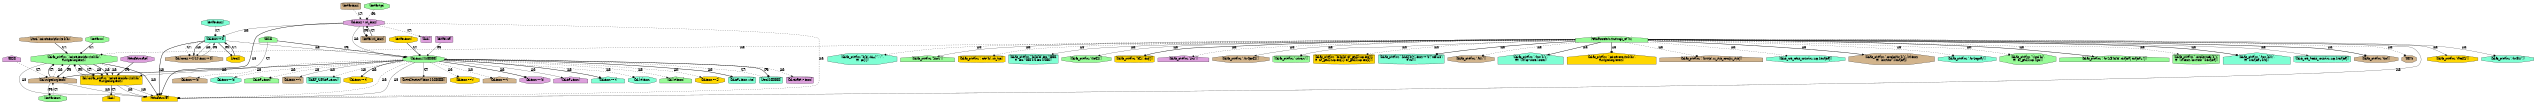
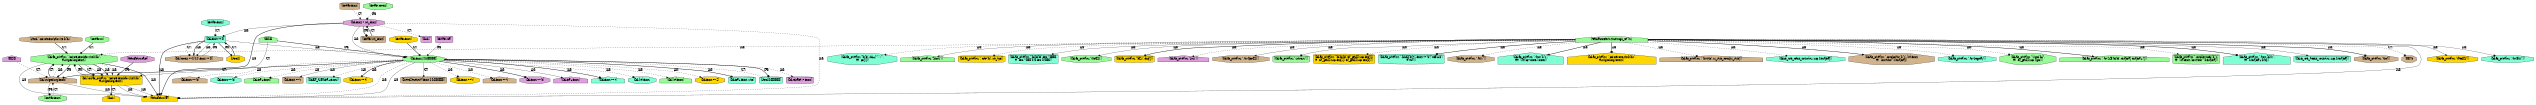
(377, 6) -> (378, 6)
(2390, 48) -> (2390, 48)
(225, 70) -> (225, 70)
